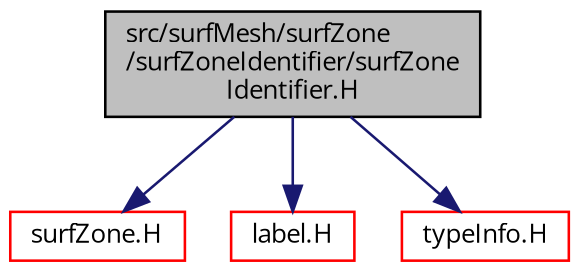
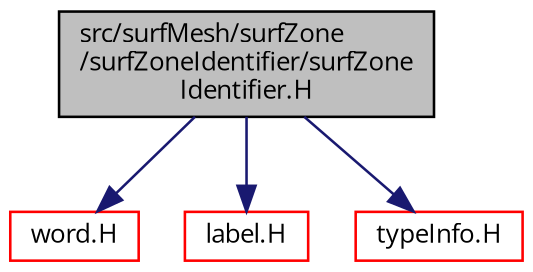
(98, 236) -> (74, 236)
